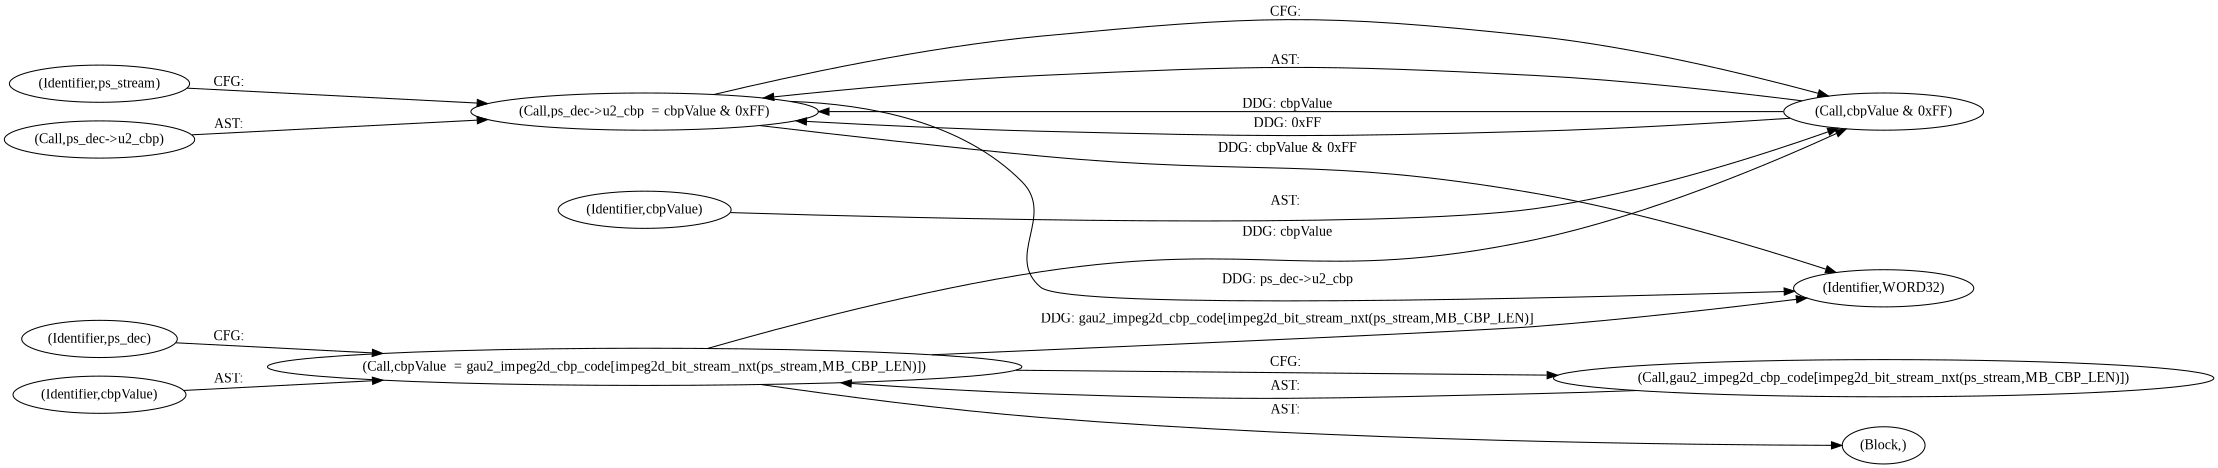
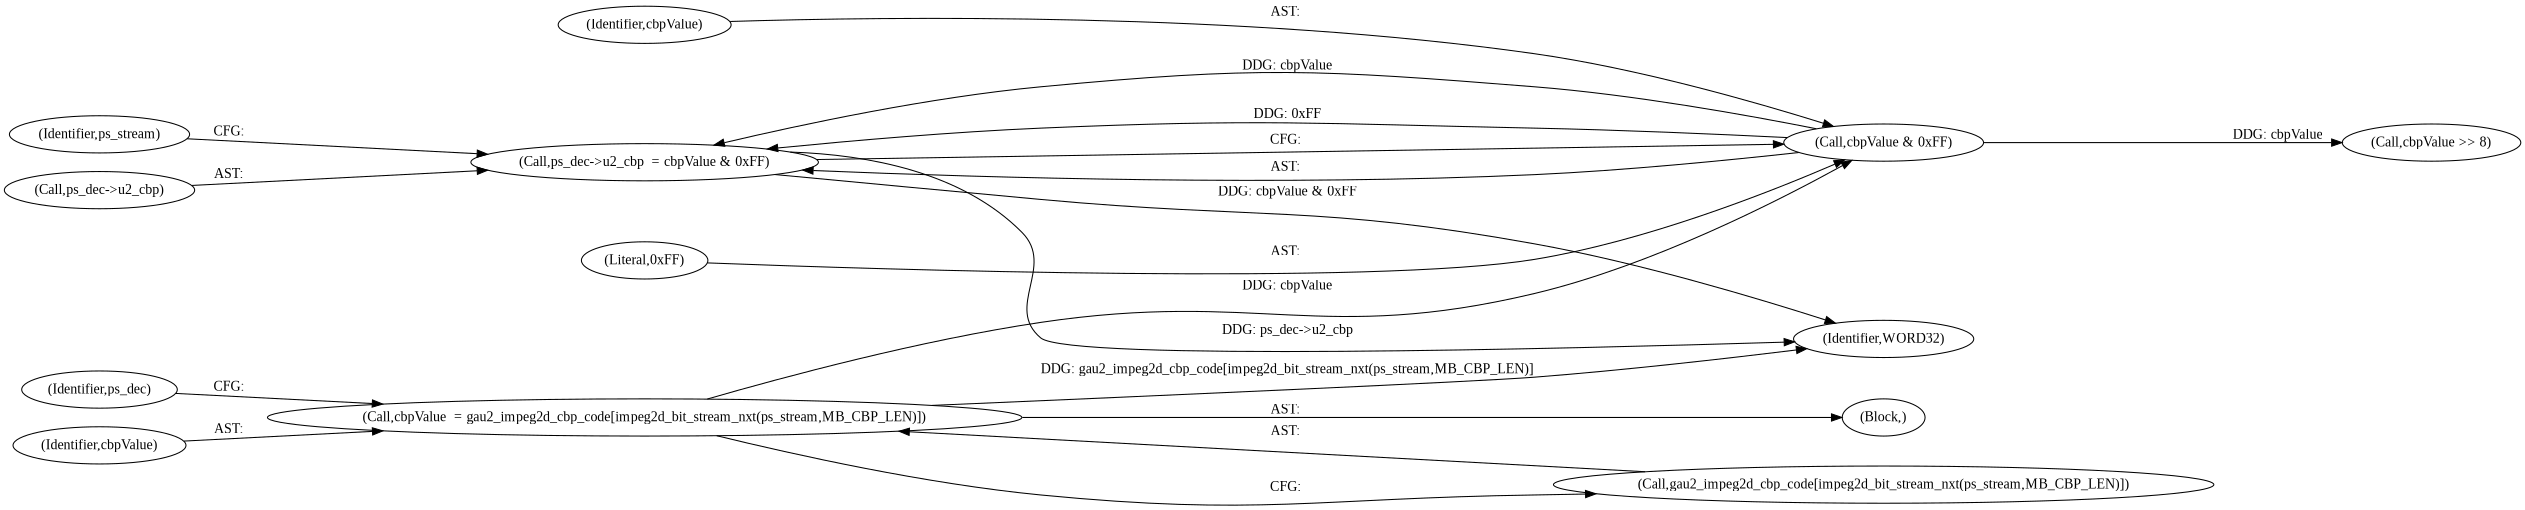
none -> (2432, 143)
none -> (645, 260)
